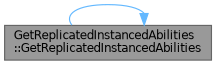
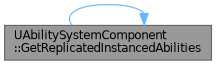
(108, 43) -> (108, 43)
